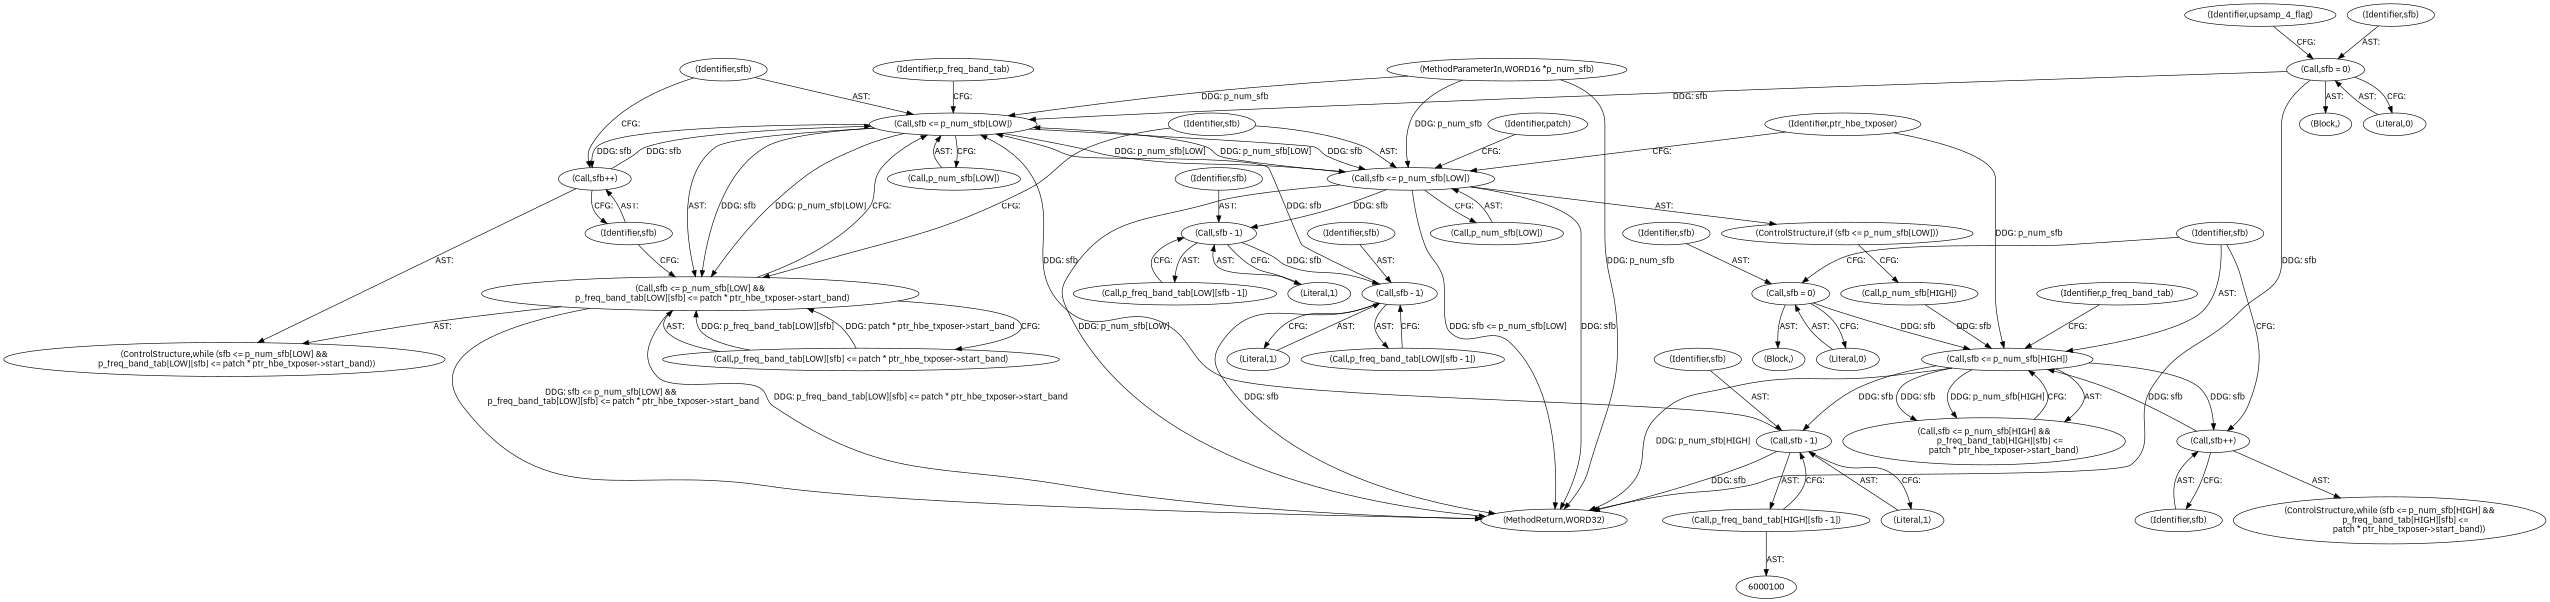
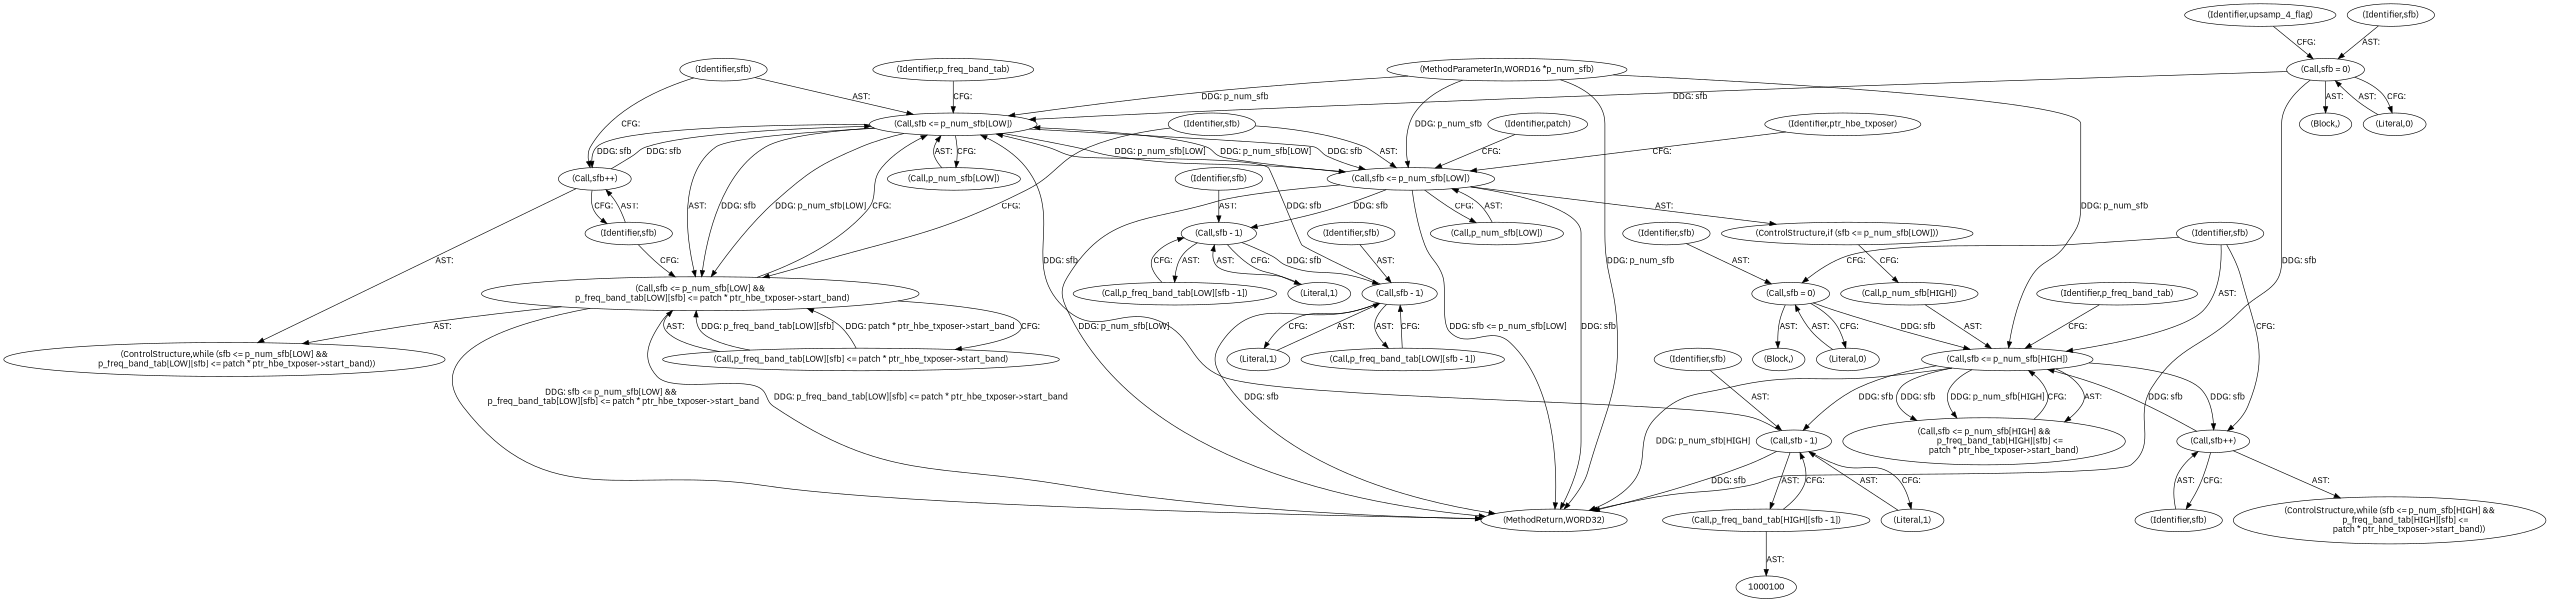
(1995, 202) -> (1969, 99)
(1974, 327) -> (1974, 327)
(1766, 587) -> (1766, 587)
